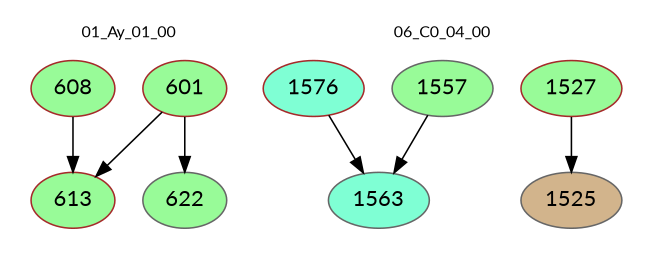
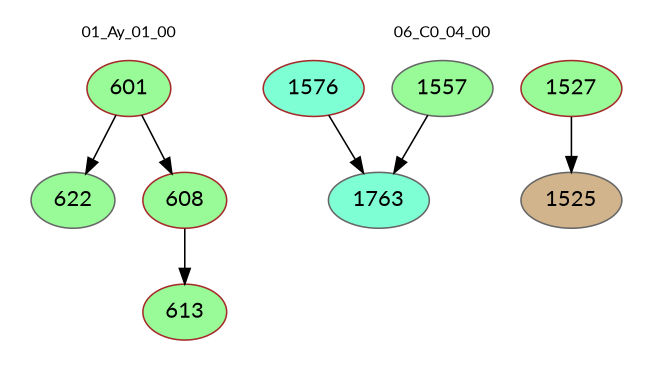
(135, 139) -> (153, 137)
(379, 200) -> (379, 200)
